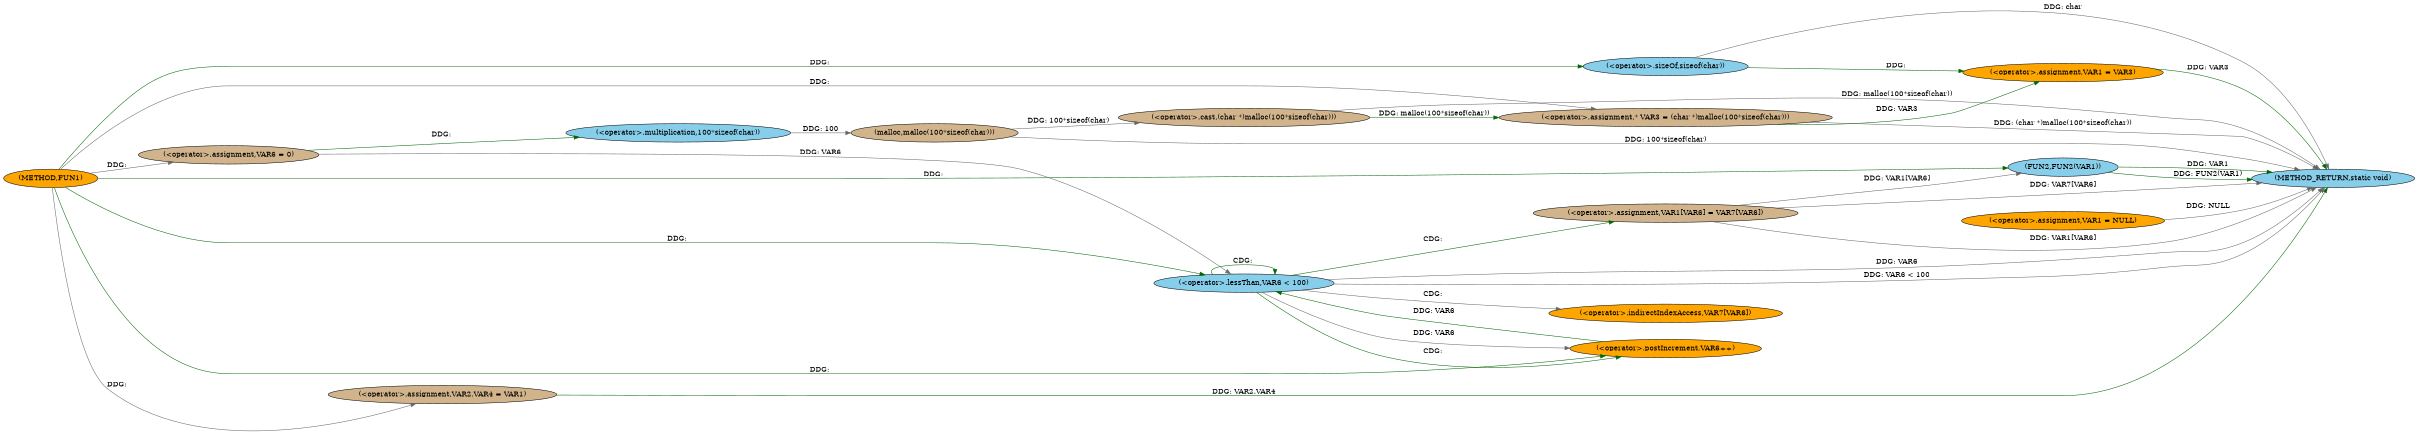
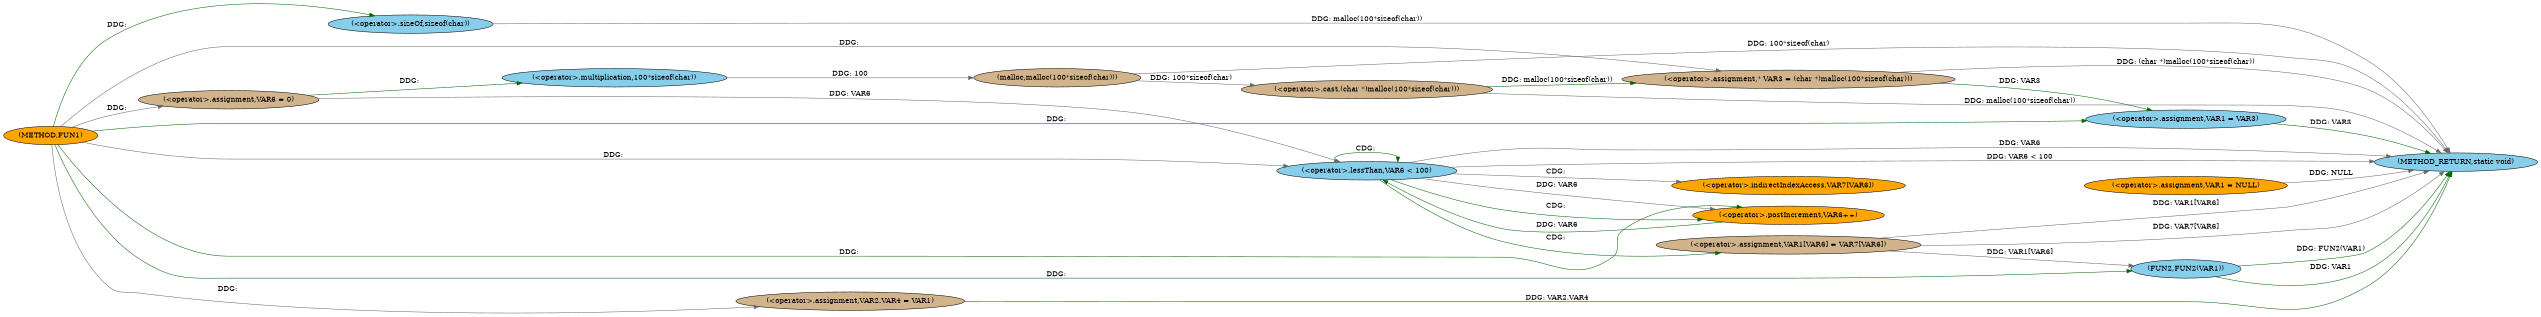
(2063, 7) -> (1367, 19)
(1853, 69) -> (1087, 123)
(2063, 73) -> (2186, 119)
(628, 243) -> (683, 159)
